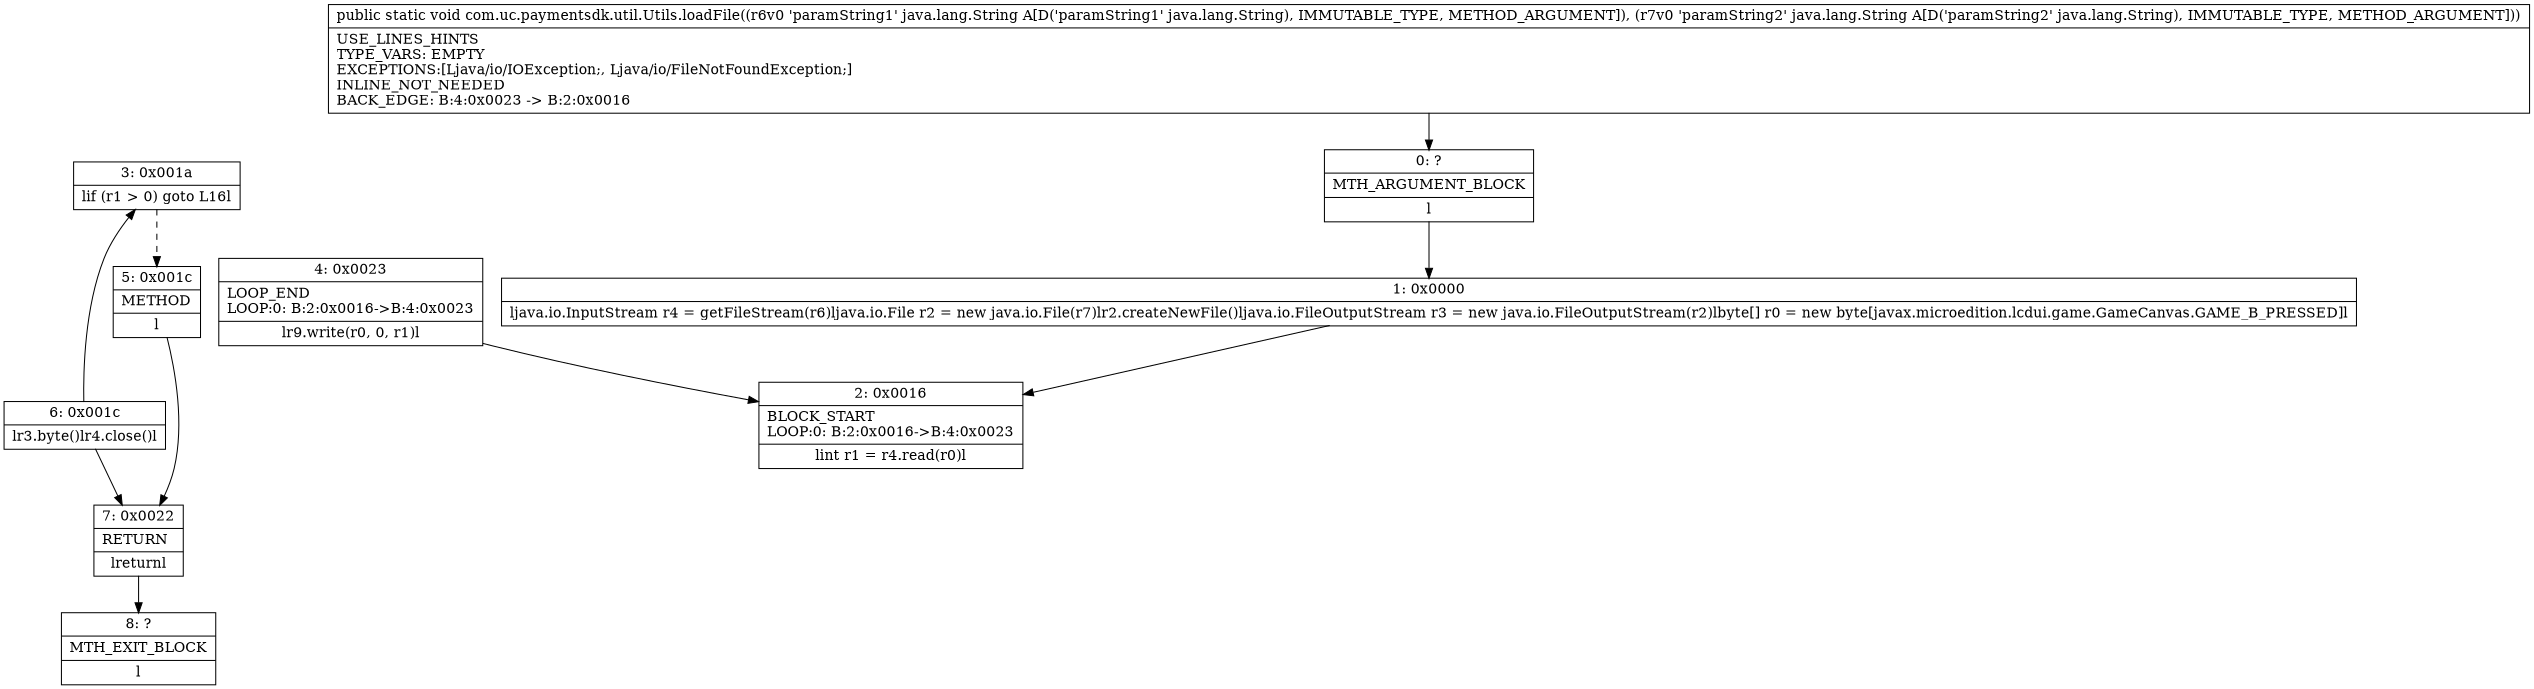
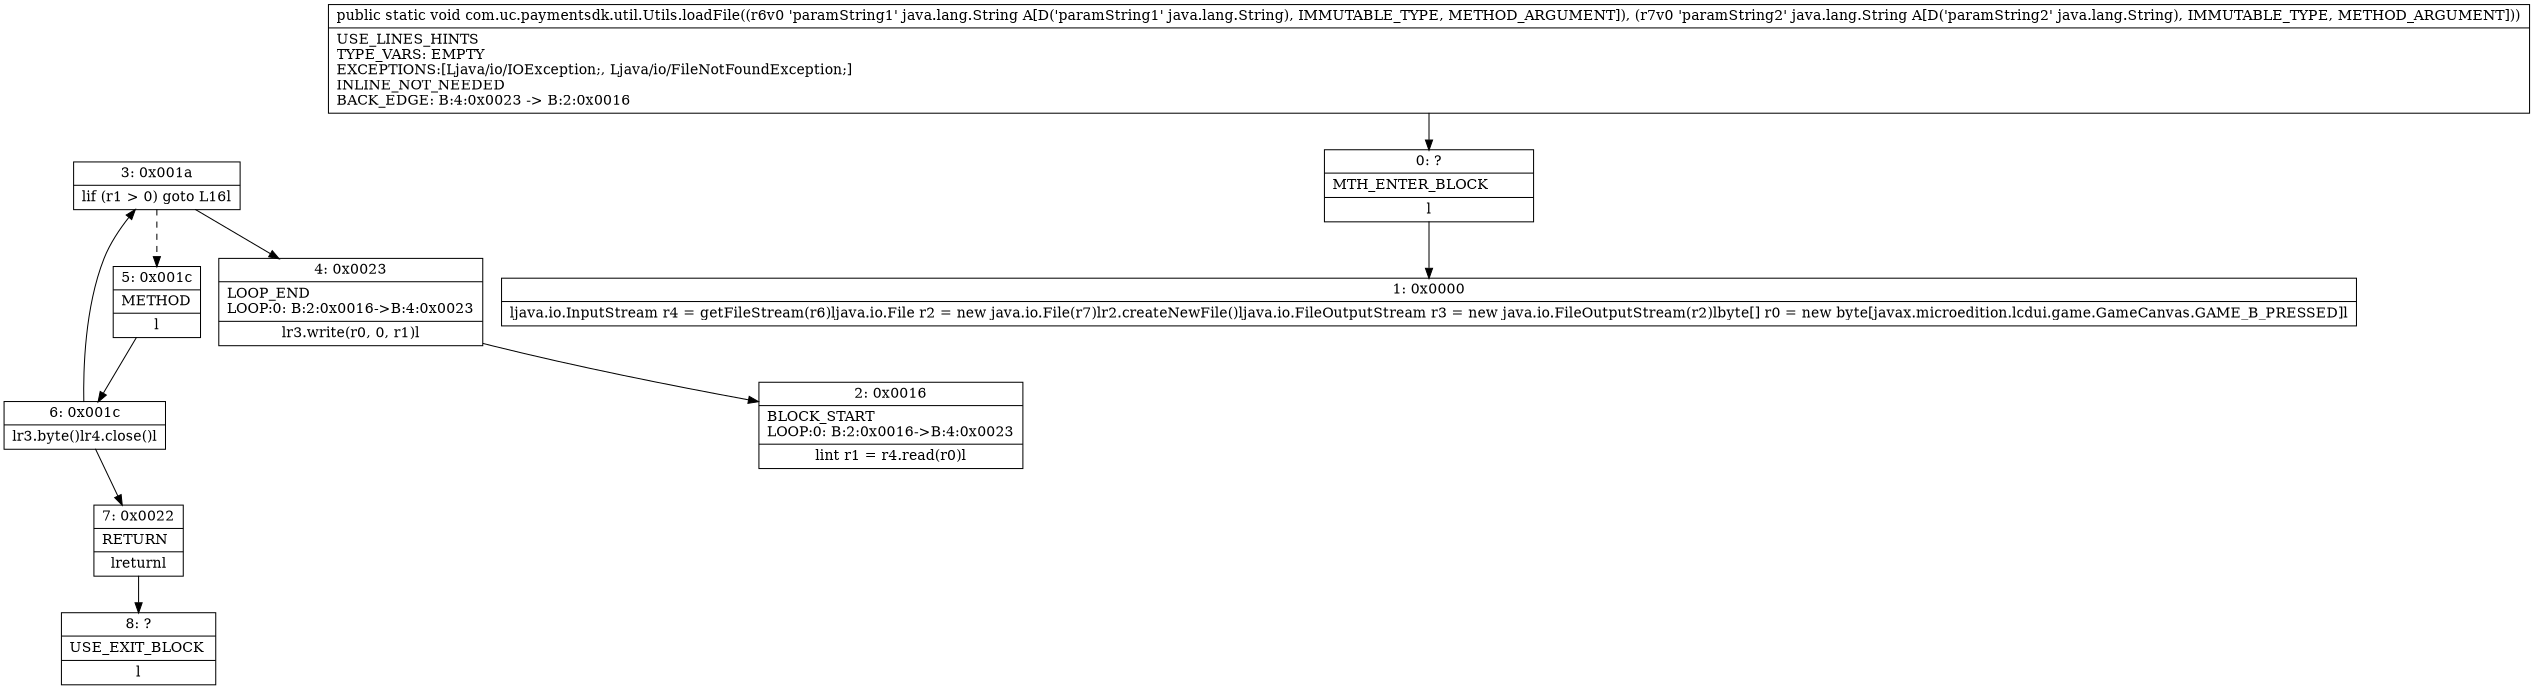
(1429, 185) -> (1411, 185)
none -> (233, 232)
(351, 333) -> (351, 333)
(1181, 359) -> none
(179, 417) -> (120, 365)
(139, 648) -> (137, 648)
